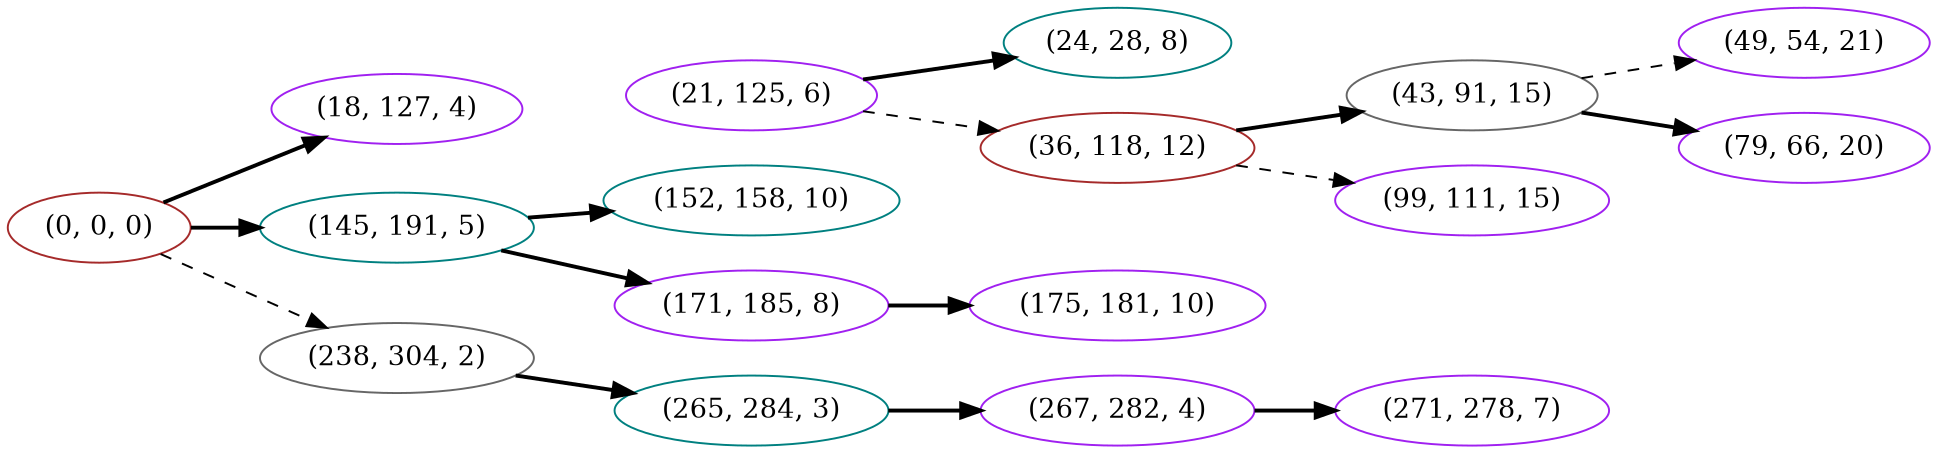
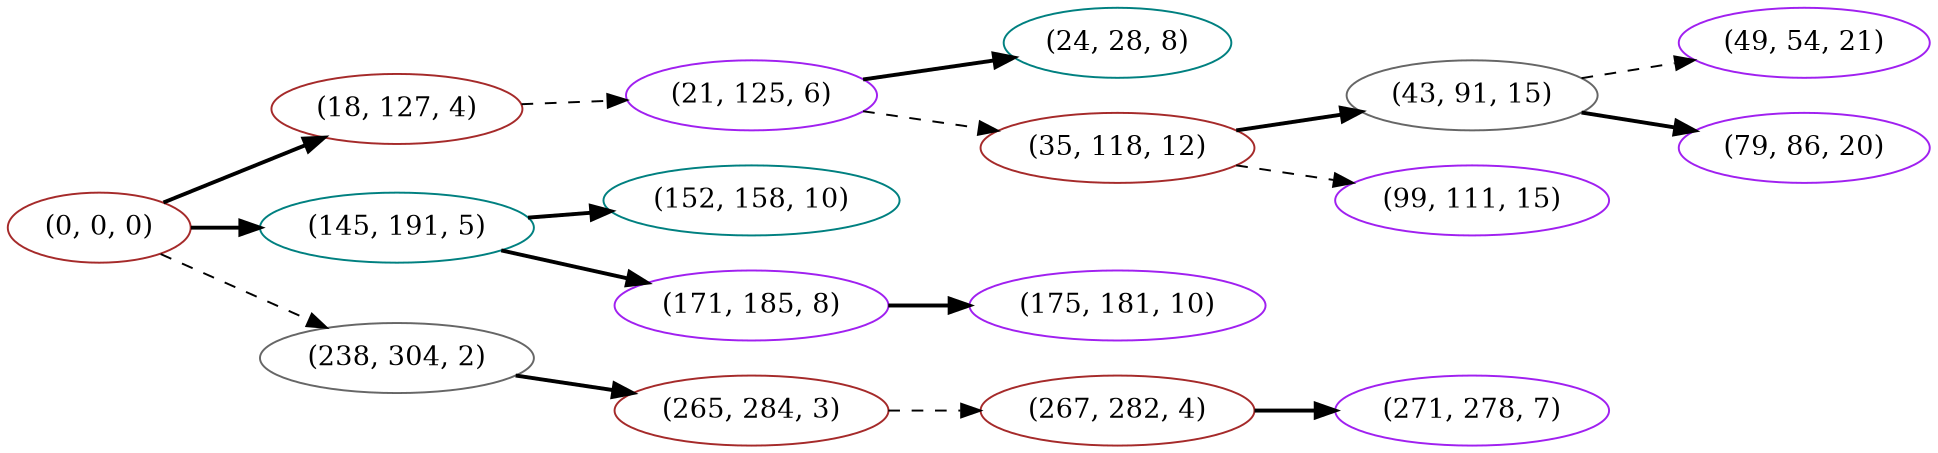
none -> (565, 103)
(397, 109) -> (397, 109)
(1118, 148) -> (1118, 148)
(1804, 148) -> (1804, 148)
(752, 411) -> (752, 411)
(924, 411) -> (924, 411)
(1118, 411) -> (1118, 411)
